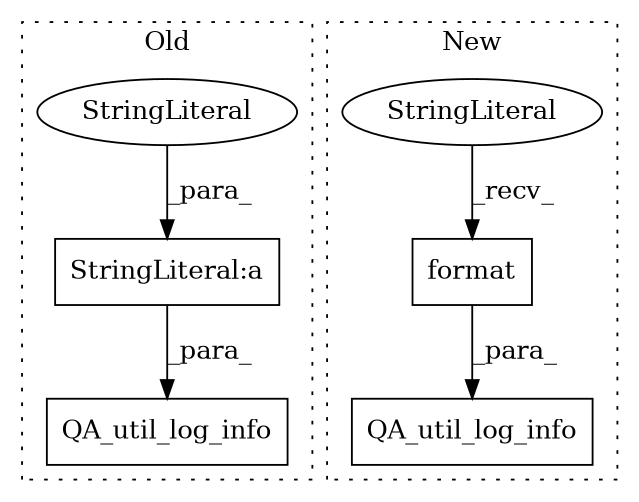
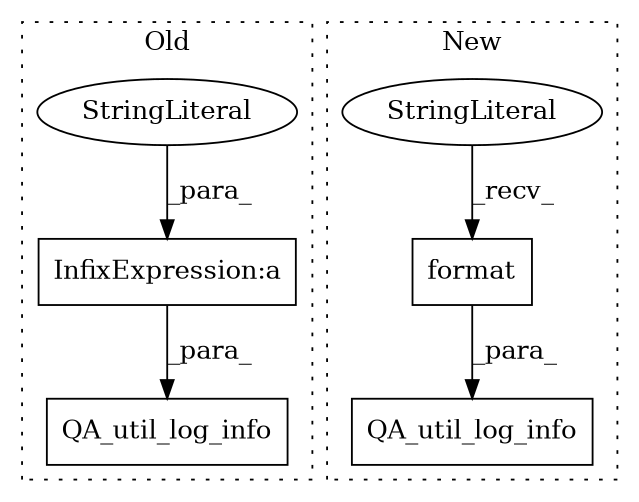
(167, 272) -> (167, 272)
